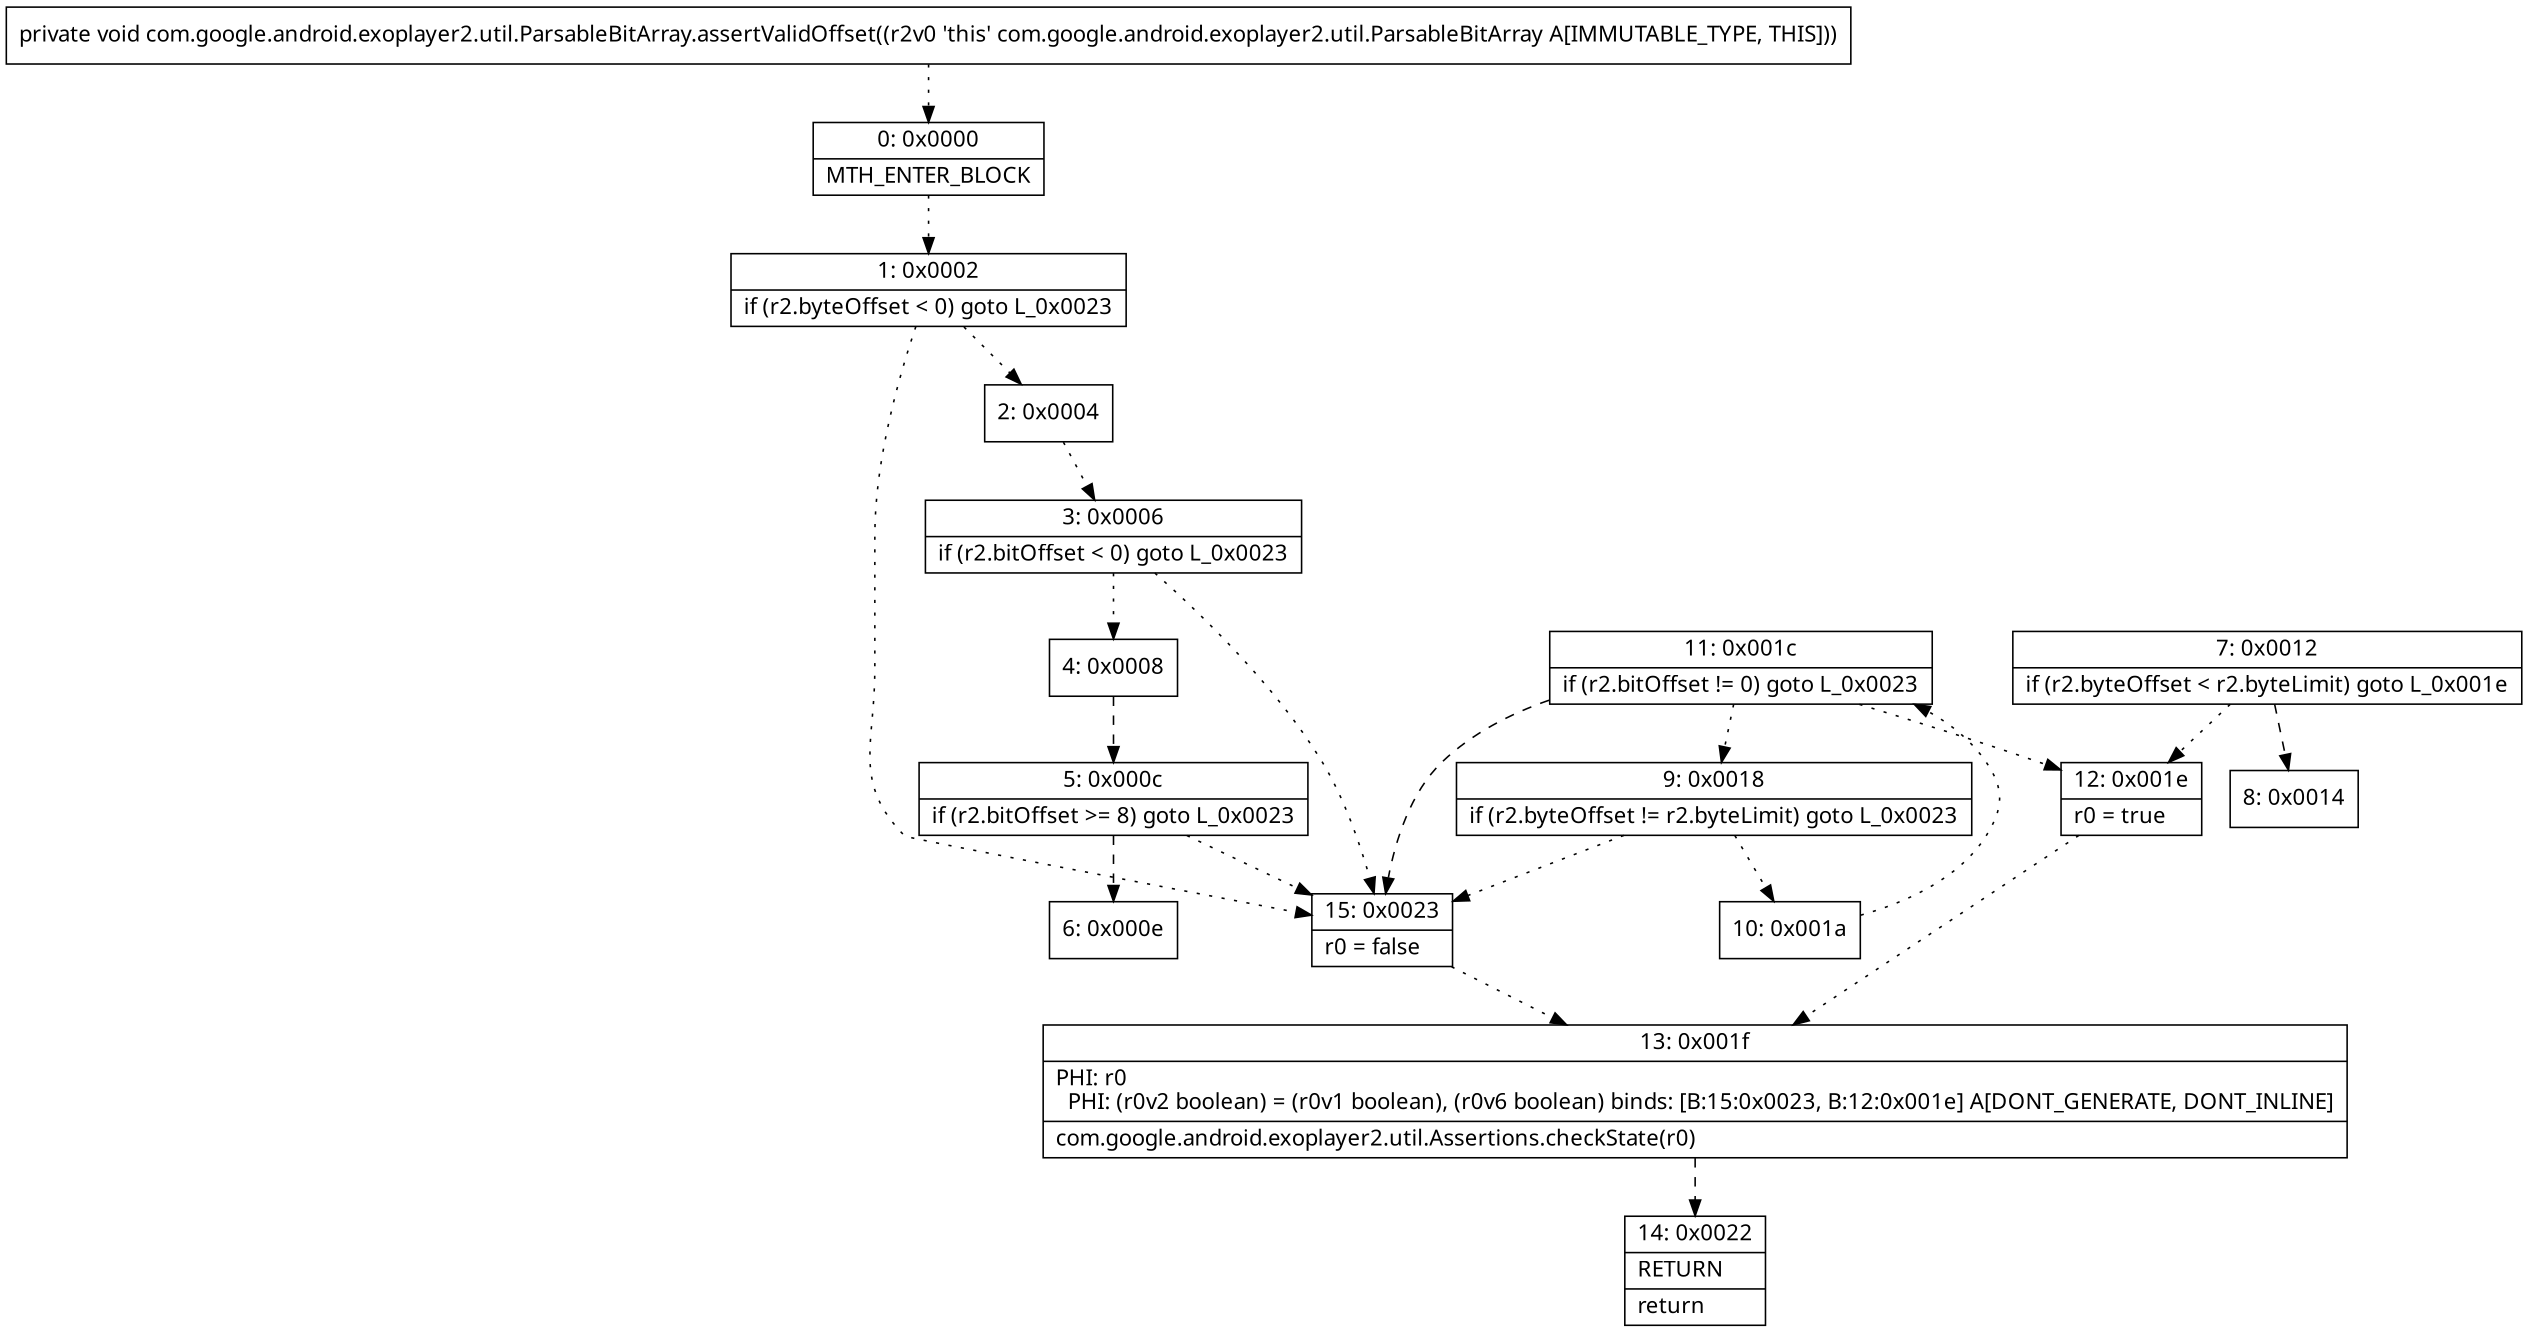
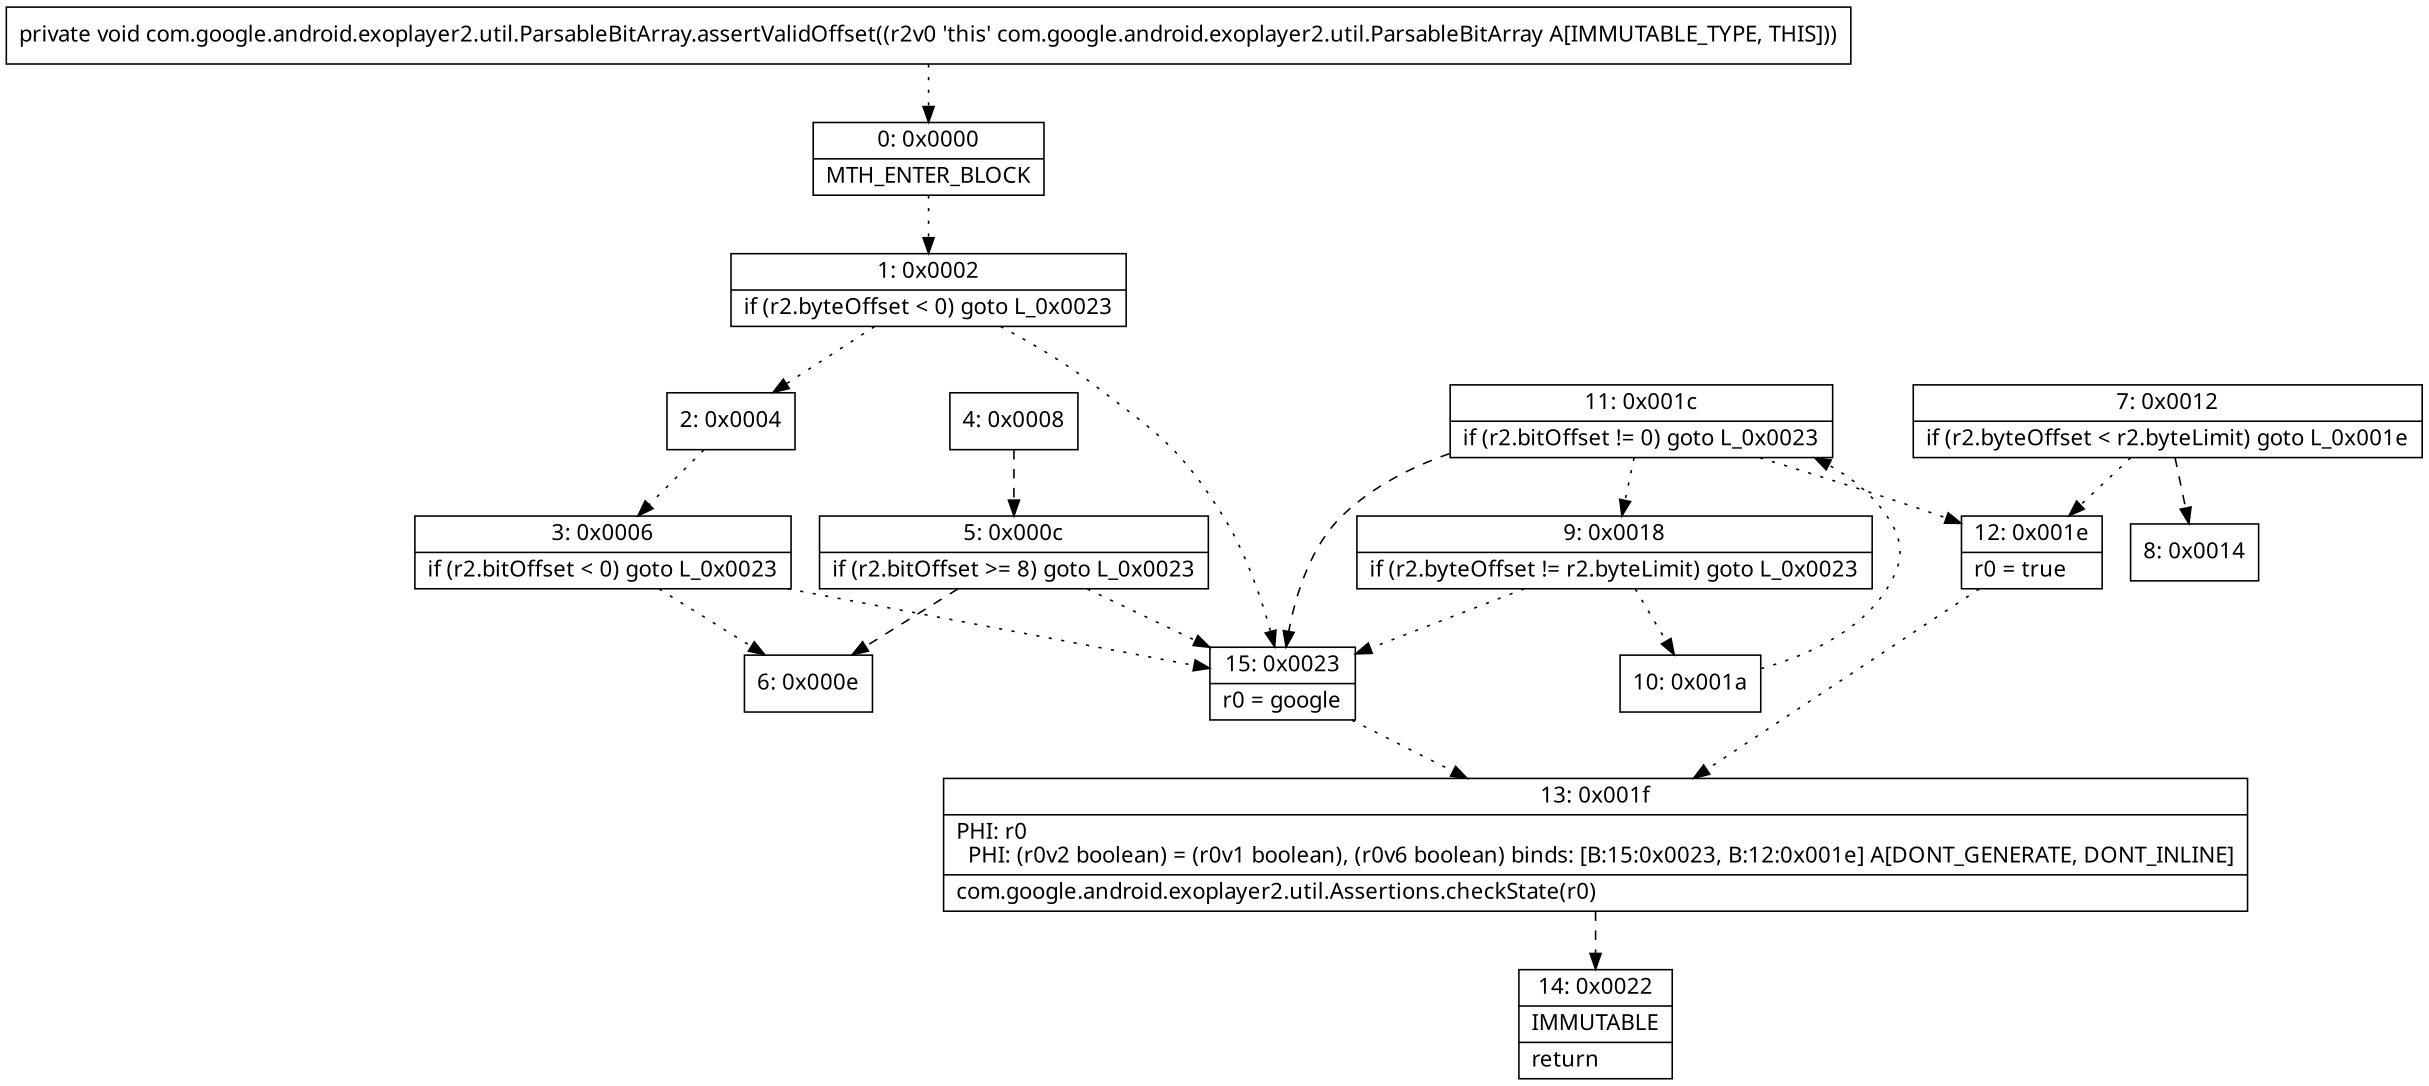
(1114, 598) -> (705, 618)
(1373, 948) -> (1283, 701)
(1681, 1270) -> (1596, 1023)
